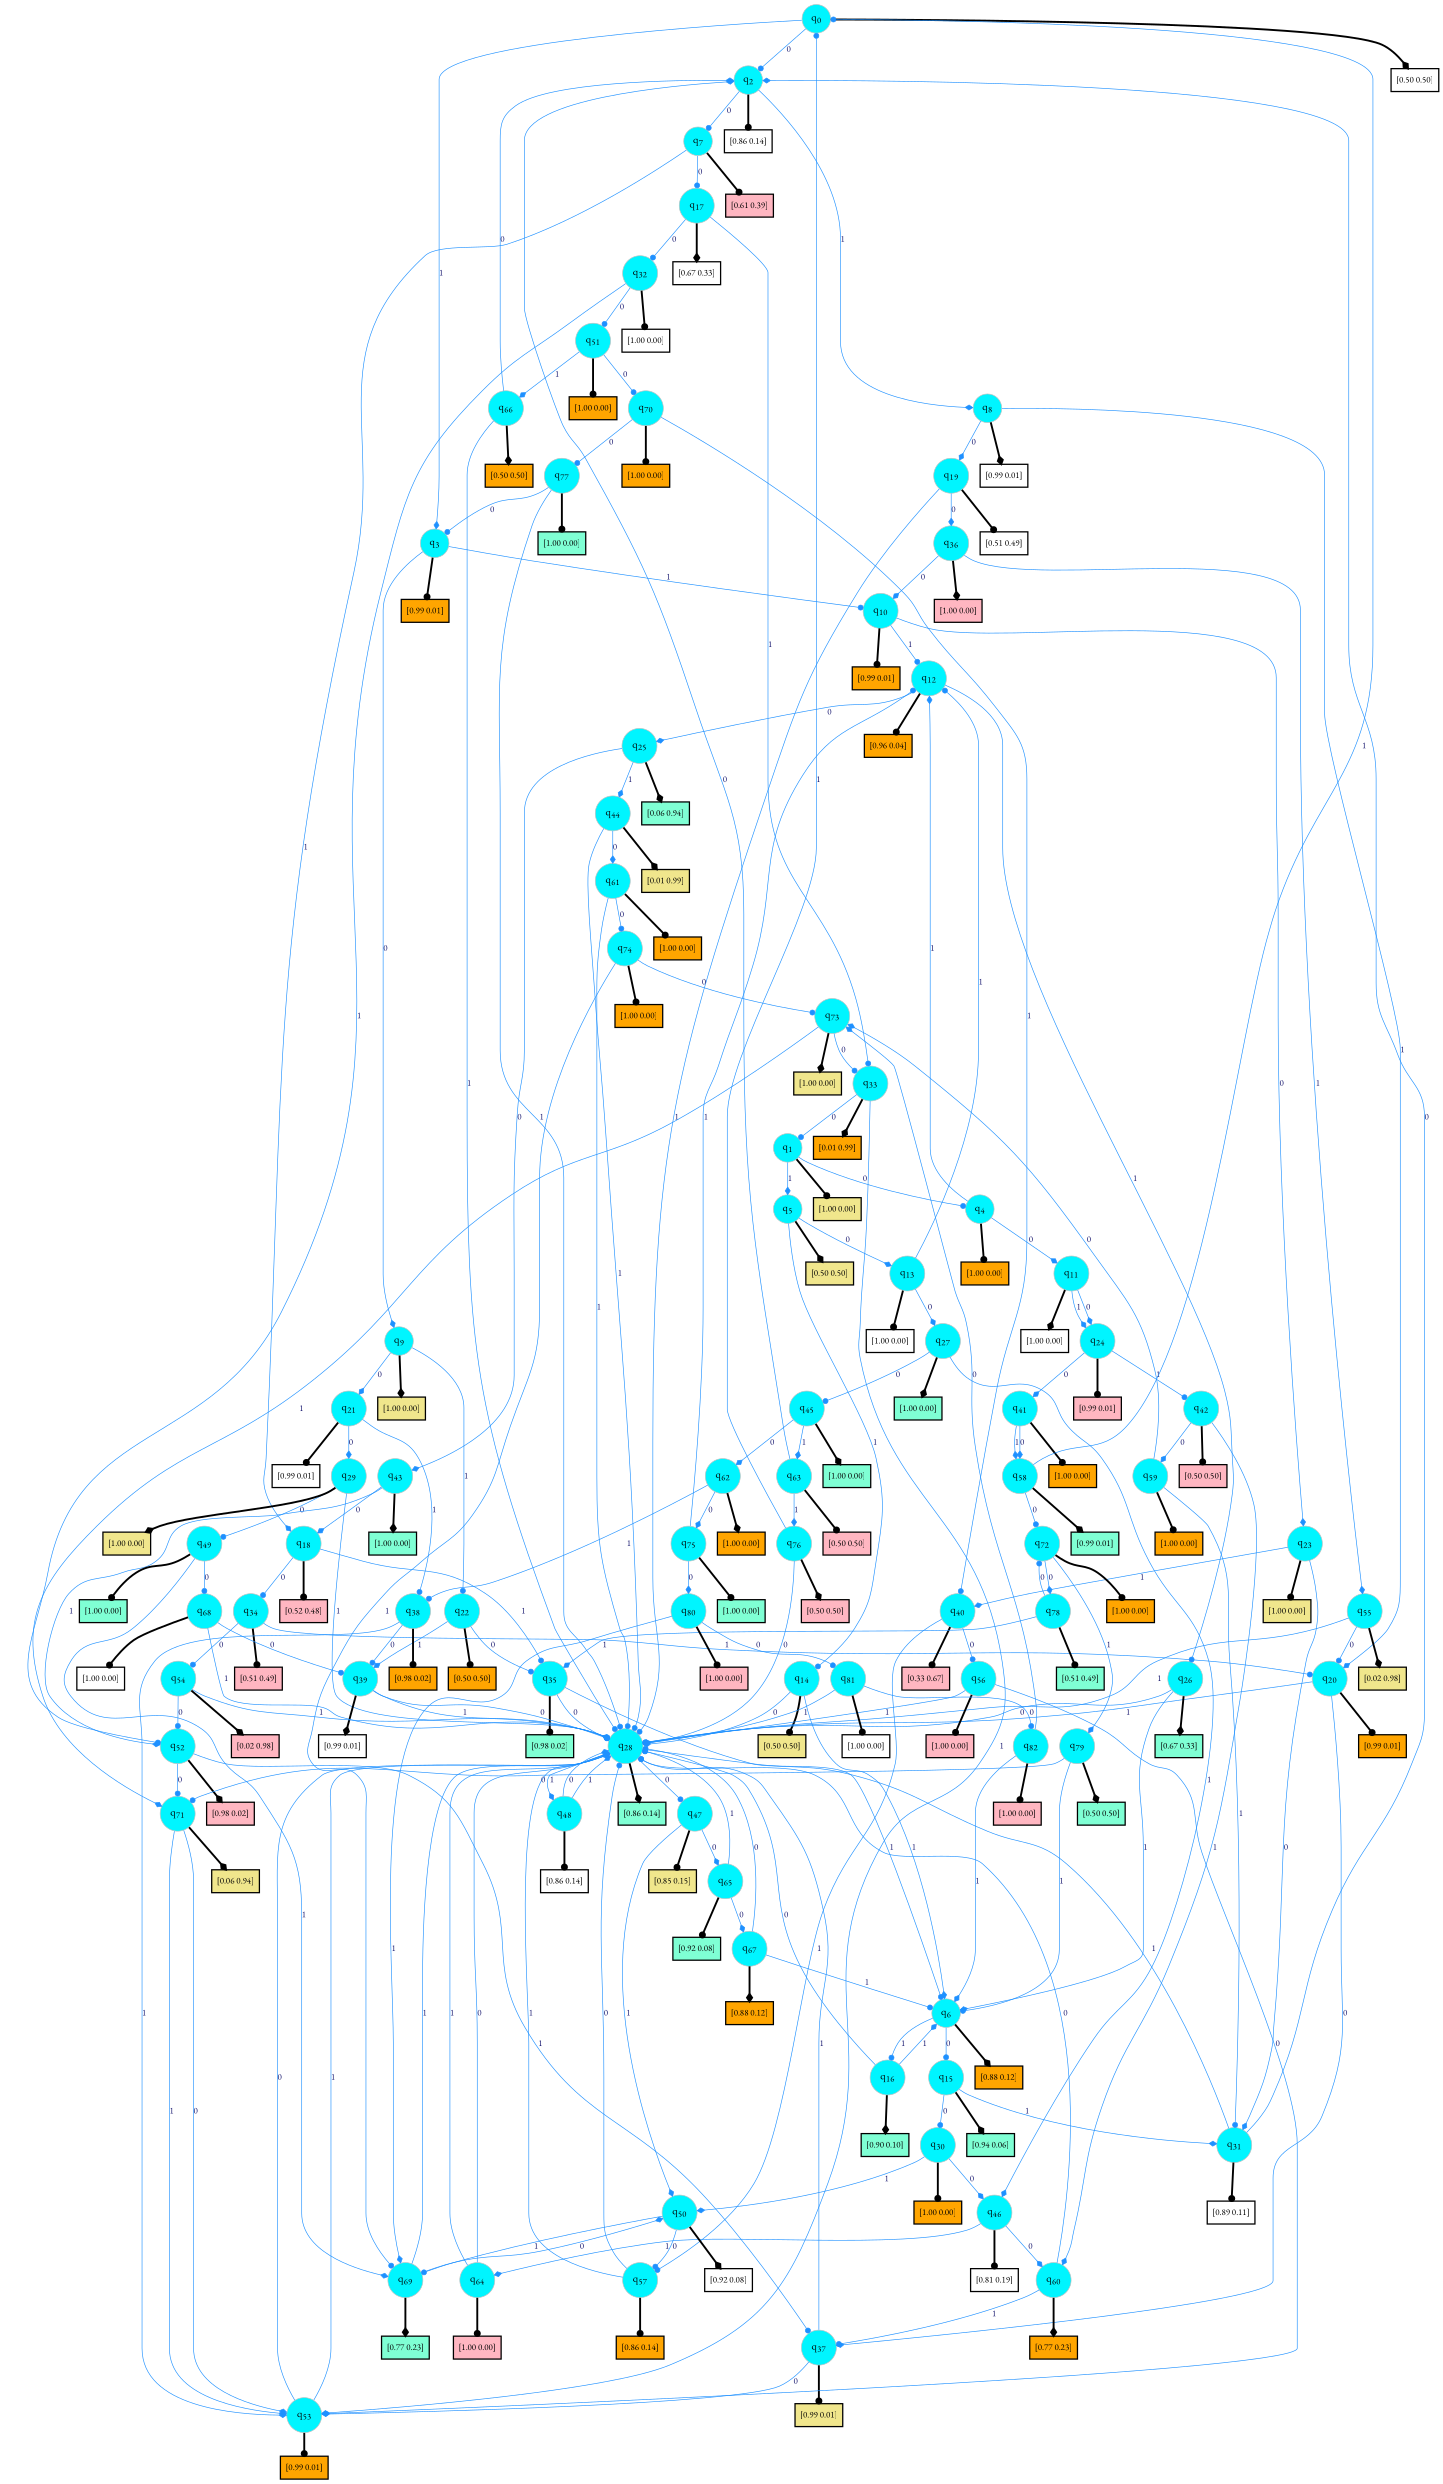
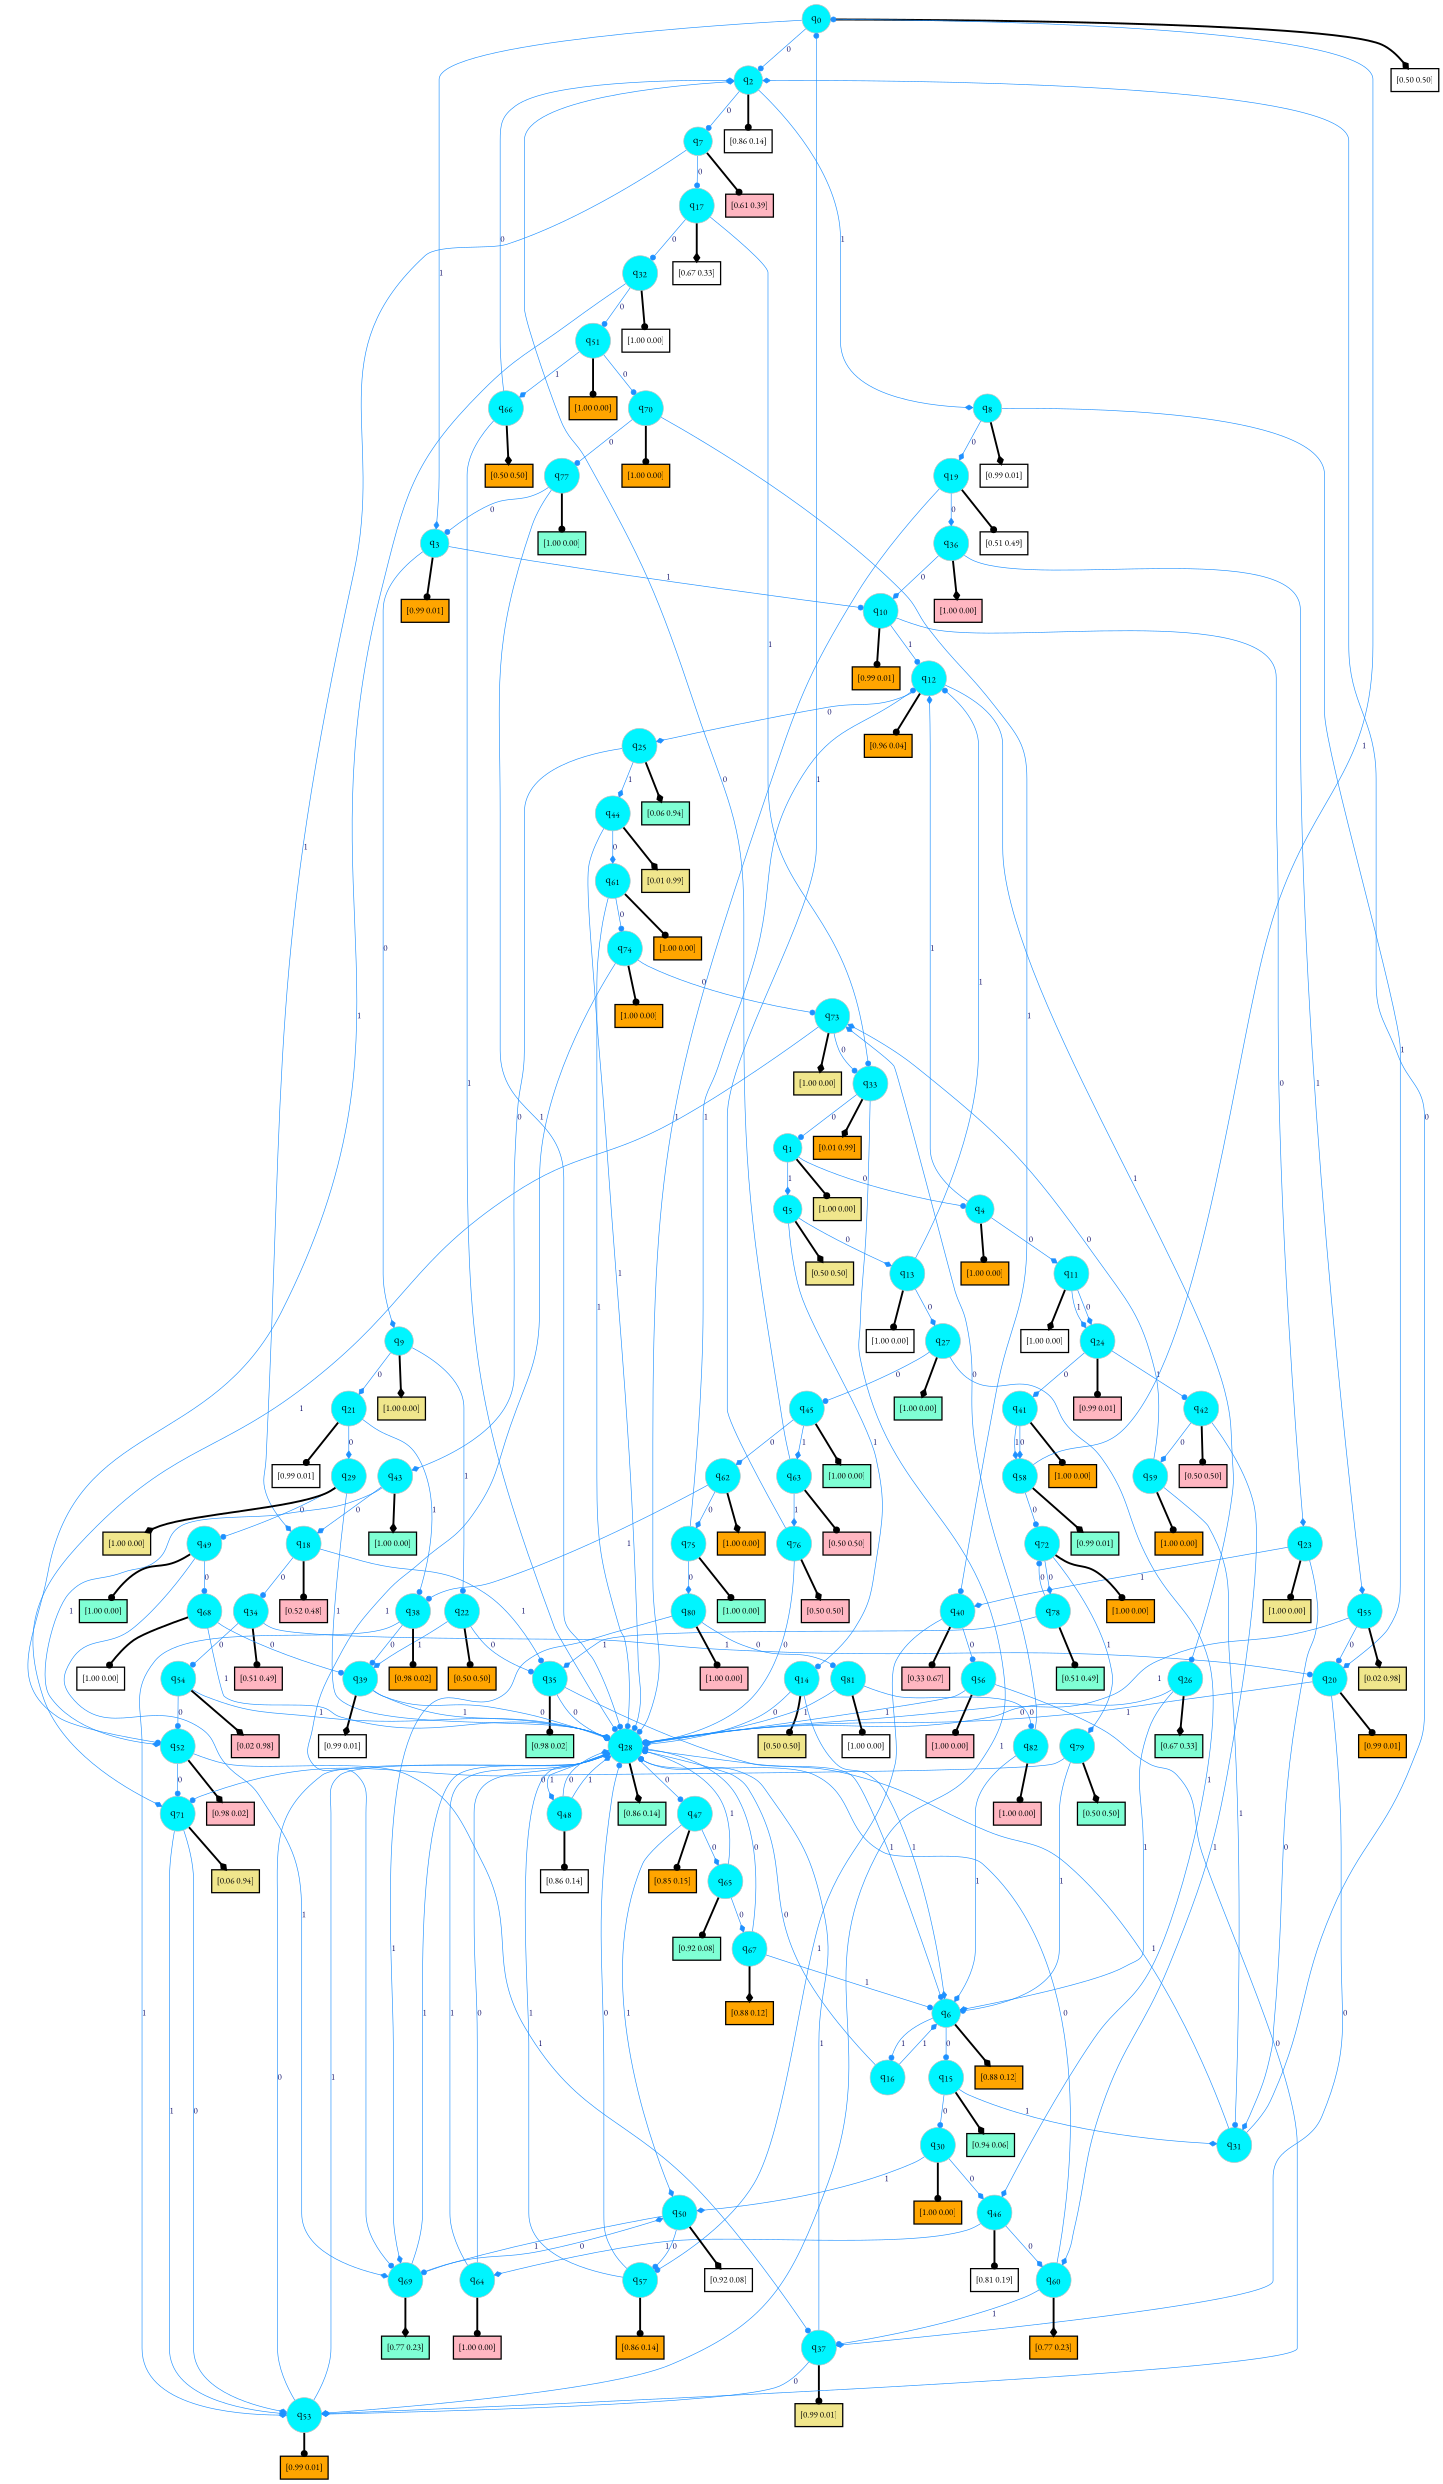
(673, 1881) -> (673, 1881)
(885, 2145) -> none
(1231, 2213) -> none
